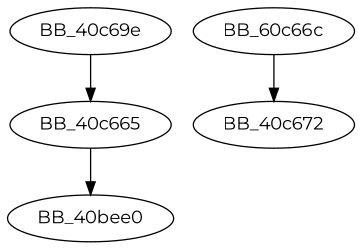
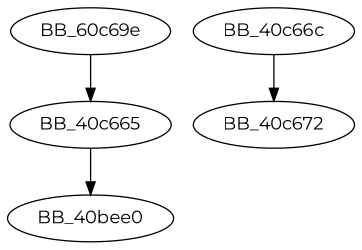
(91, 31) -> (91, 31)
(274, 31) -> (274, 31)
